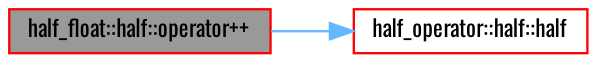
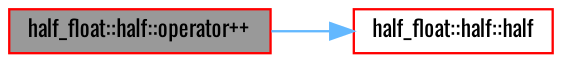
(471, 31) -> (453, 31)
